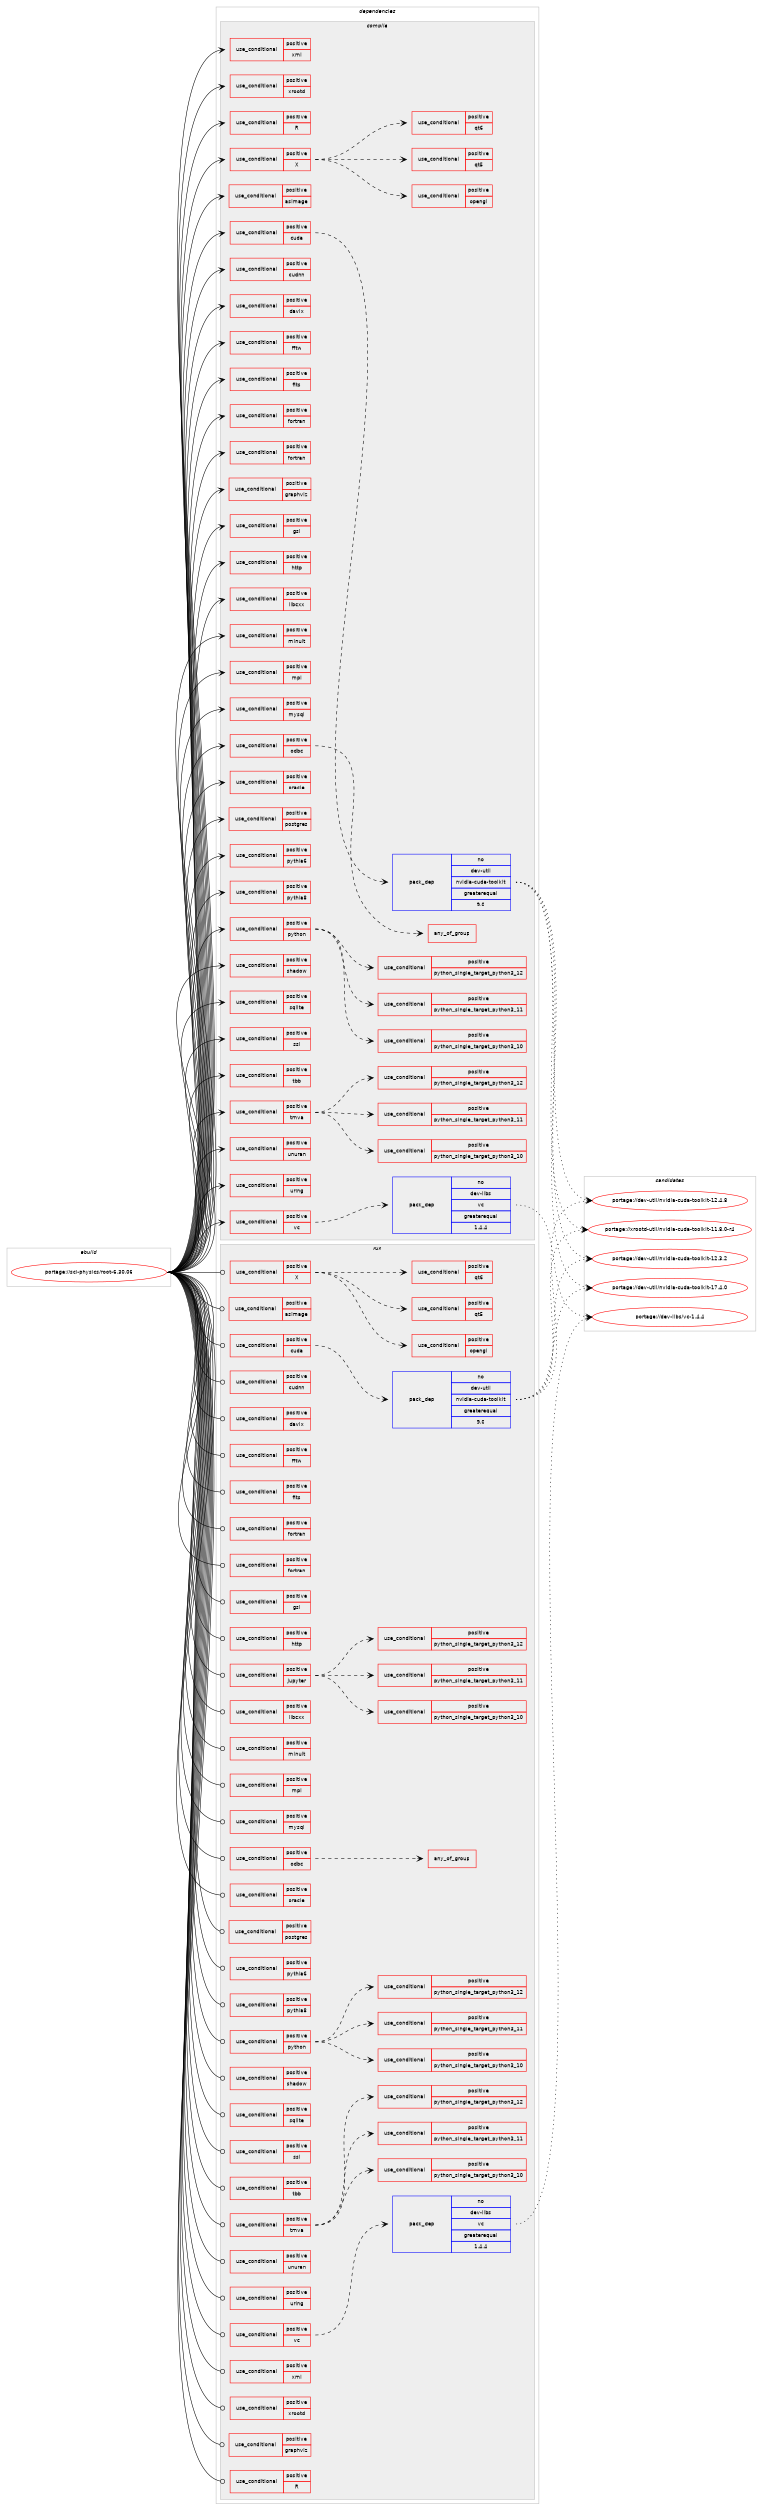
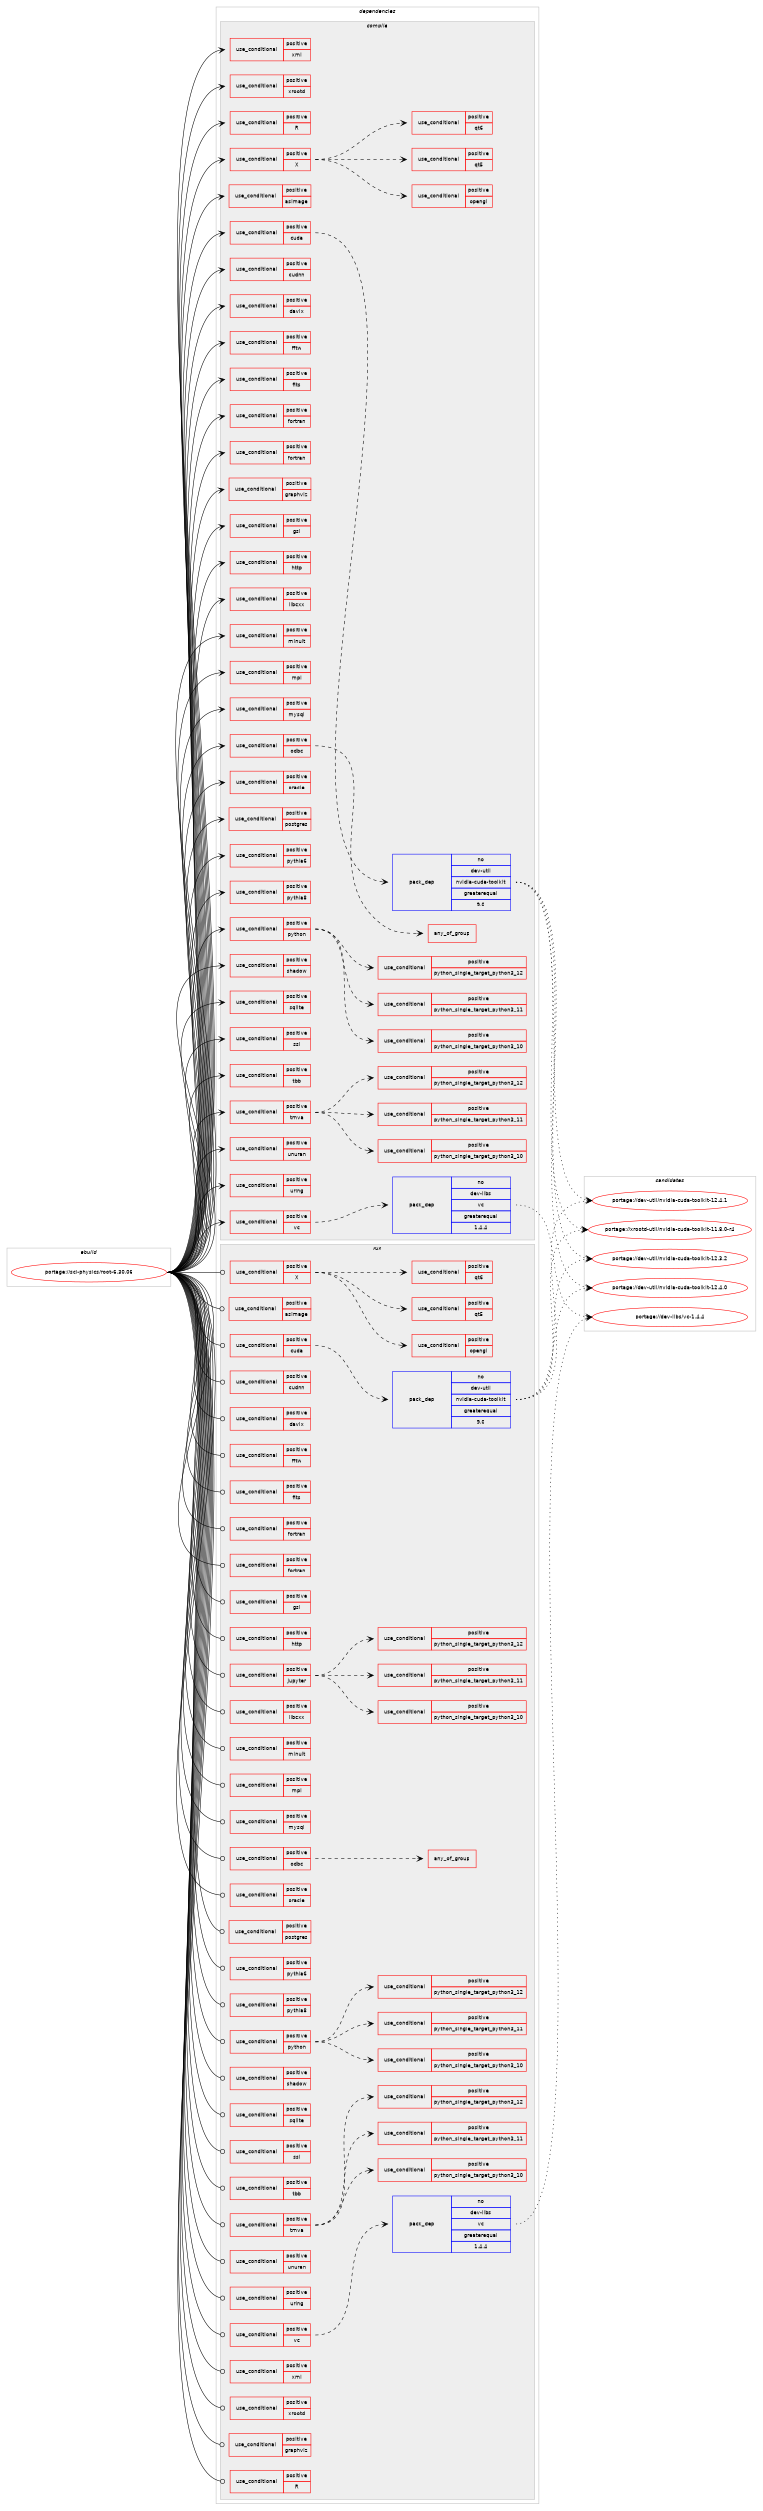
(670, 1201) -> (670, 1201)
(670, 1288) -> (670, 1288)
